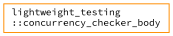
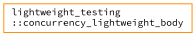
(86, 18) -> (98, 18)
